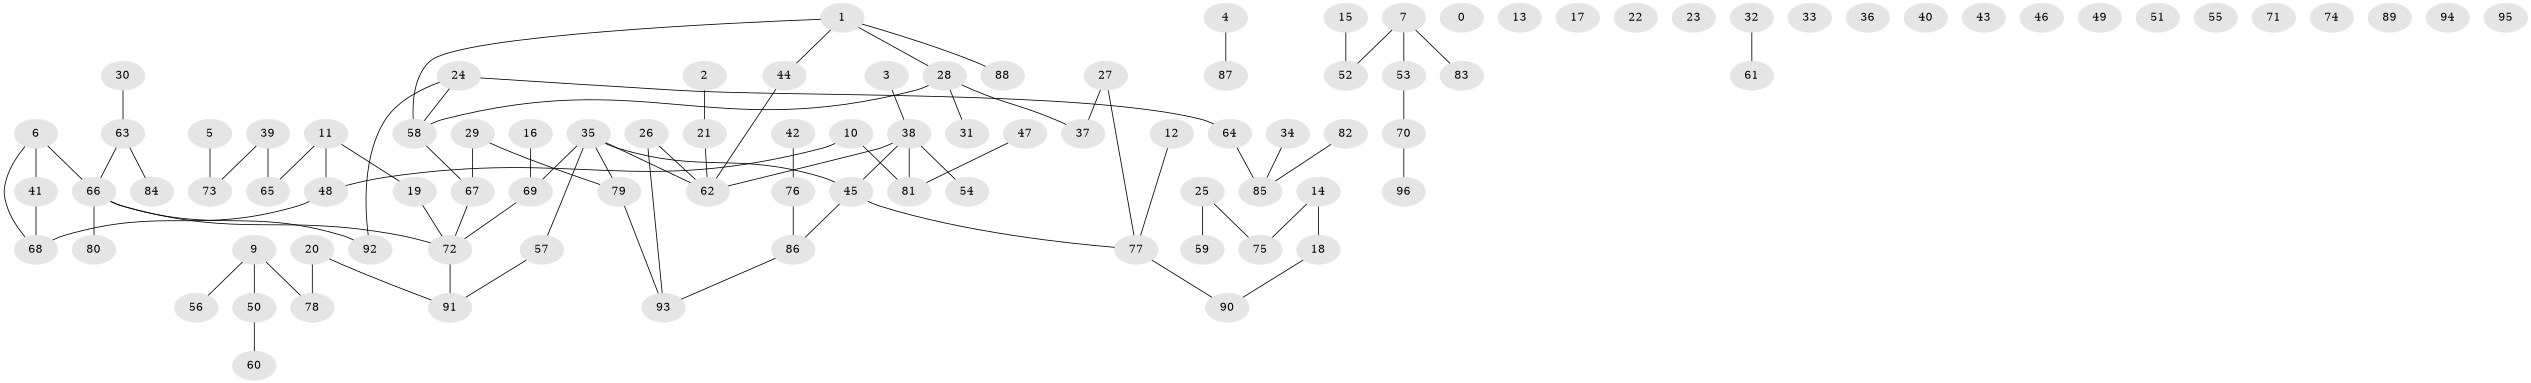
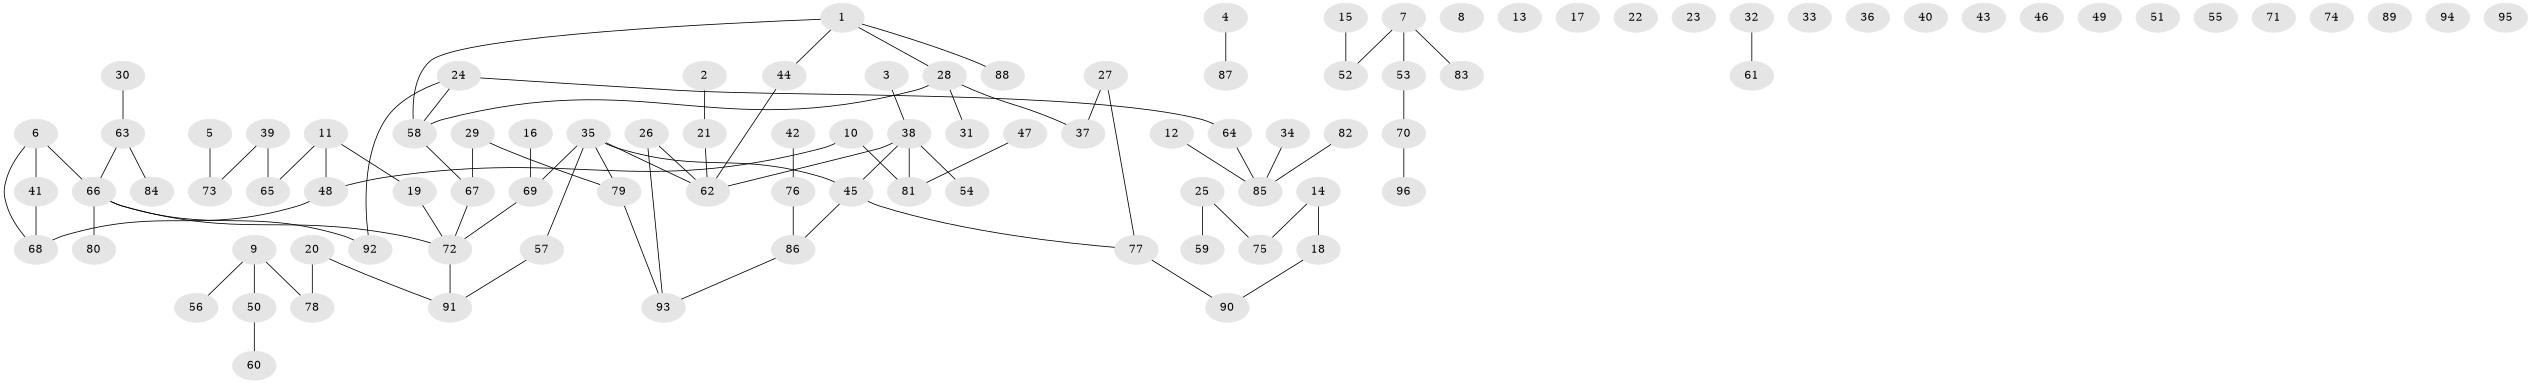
(1462, 18) -> (1462, 18)
(1154, 192) -> (1216, 163)
